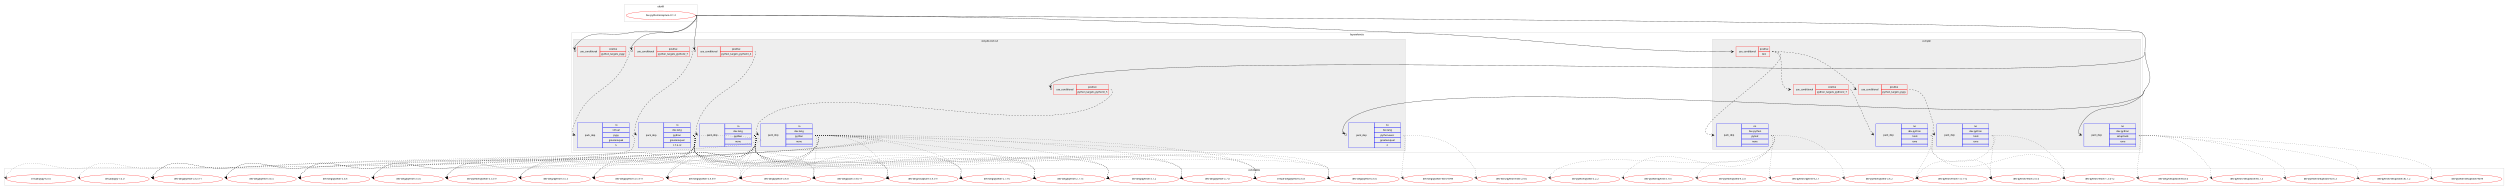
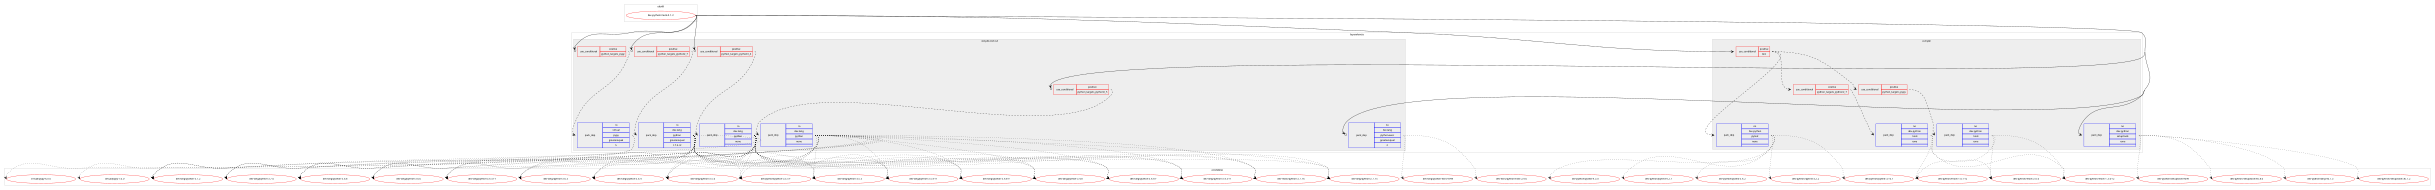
(661, 15) -> (661, 15)
(850, 179) -> (1144, 179)
(923, 179) -> (1217, 179)
(997, 179) -> (1291, 179)
(1291, 179) -> (335, 179)
(2173, 179) -> (2247, 179)
(2247, 179) -> (2320, 179)
(2320, 179) -> none
